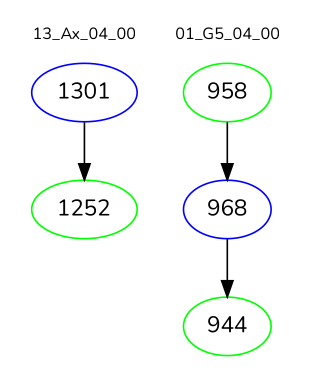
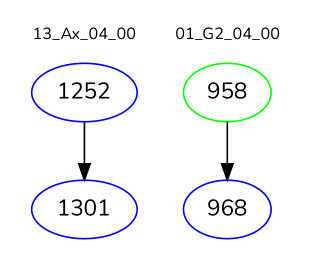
(228, 35) -> (228, 35)
(84, 143) -> (84, 143)
(84, 209) -> (84, 93)
(227, 326) -> none
